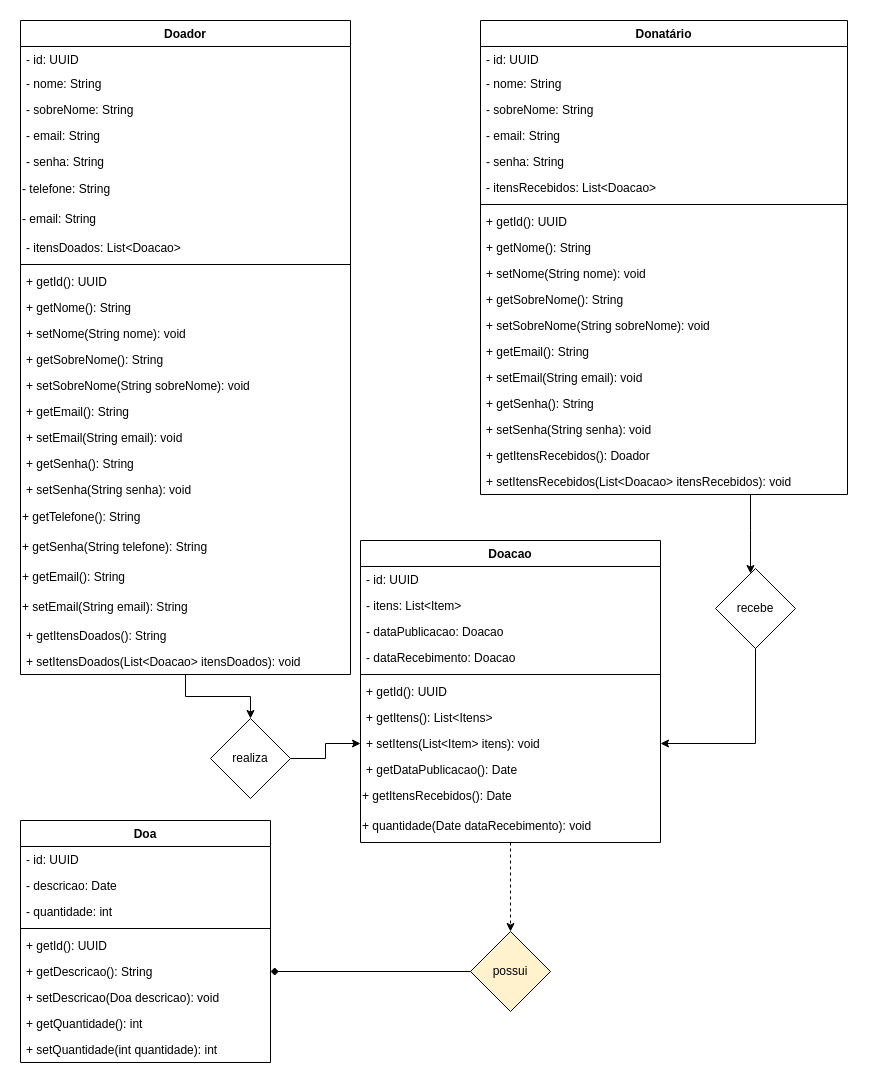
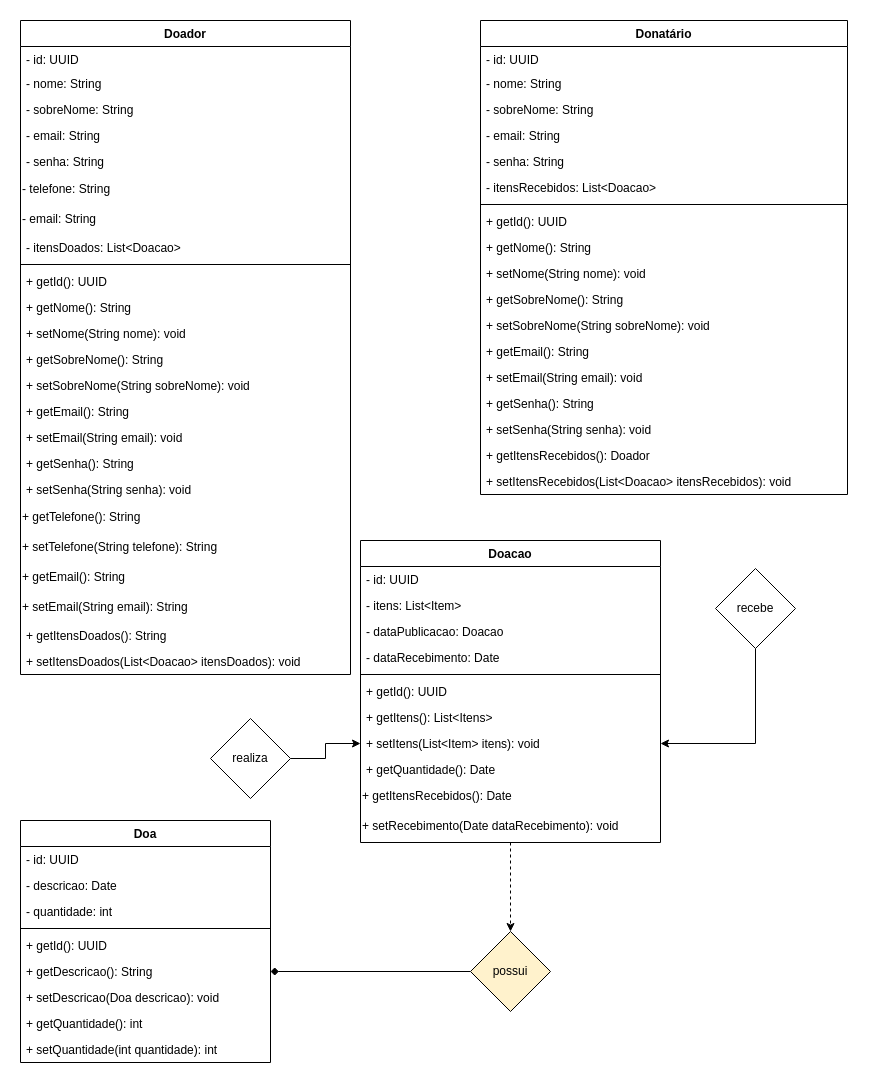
(751, 531) -> none
(129, 548) -> (138, 548)
(444, 658) -> (437, 658)
(215, 697) -> none
(449, 770) -> (437, 770)
(486, 827) -> (499, 827)
